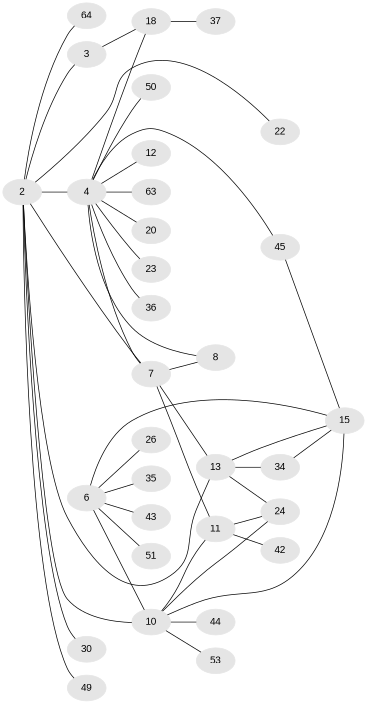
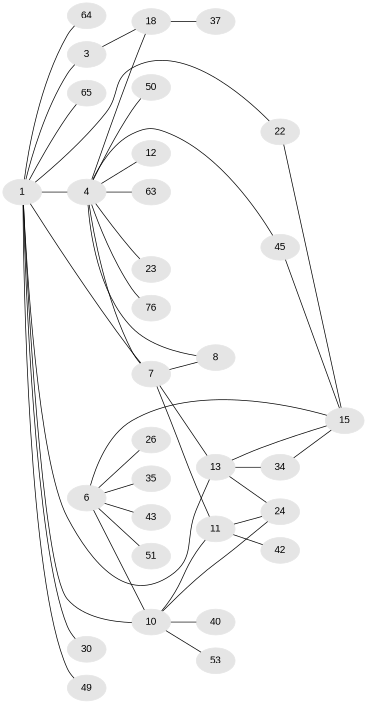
none -> (87, 93)
(22, 192) -> (22, 192)
(151, 231) -> none
(151, 308) -> (151, 308)
(301, 568) -> (312, 276)
(216, 622) -> (216, 622)
